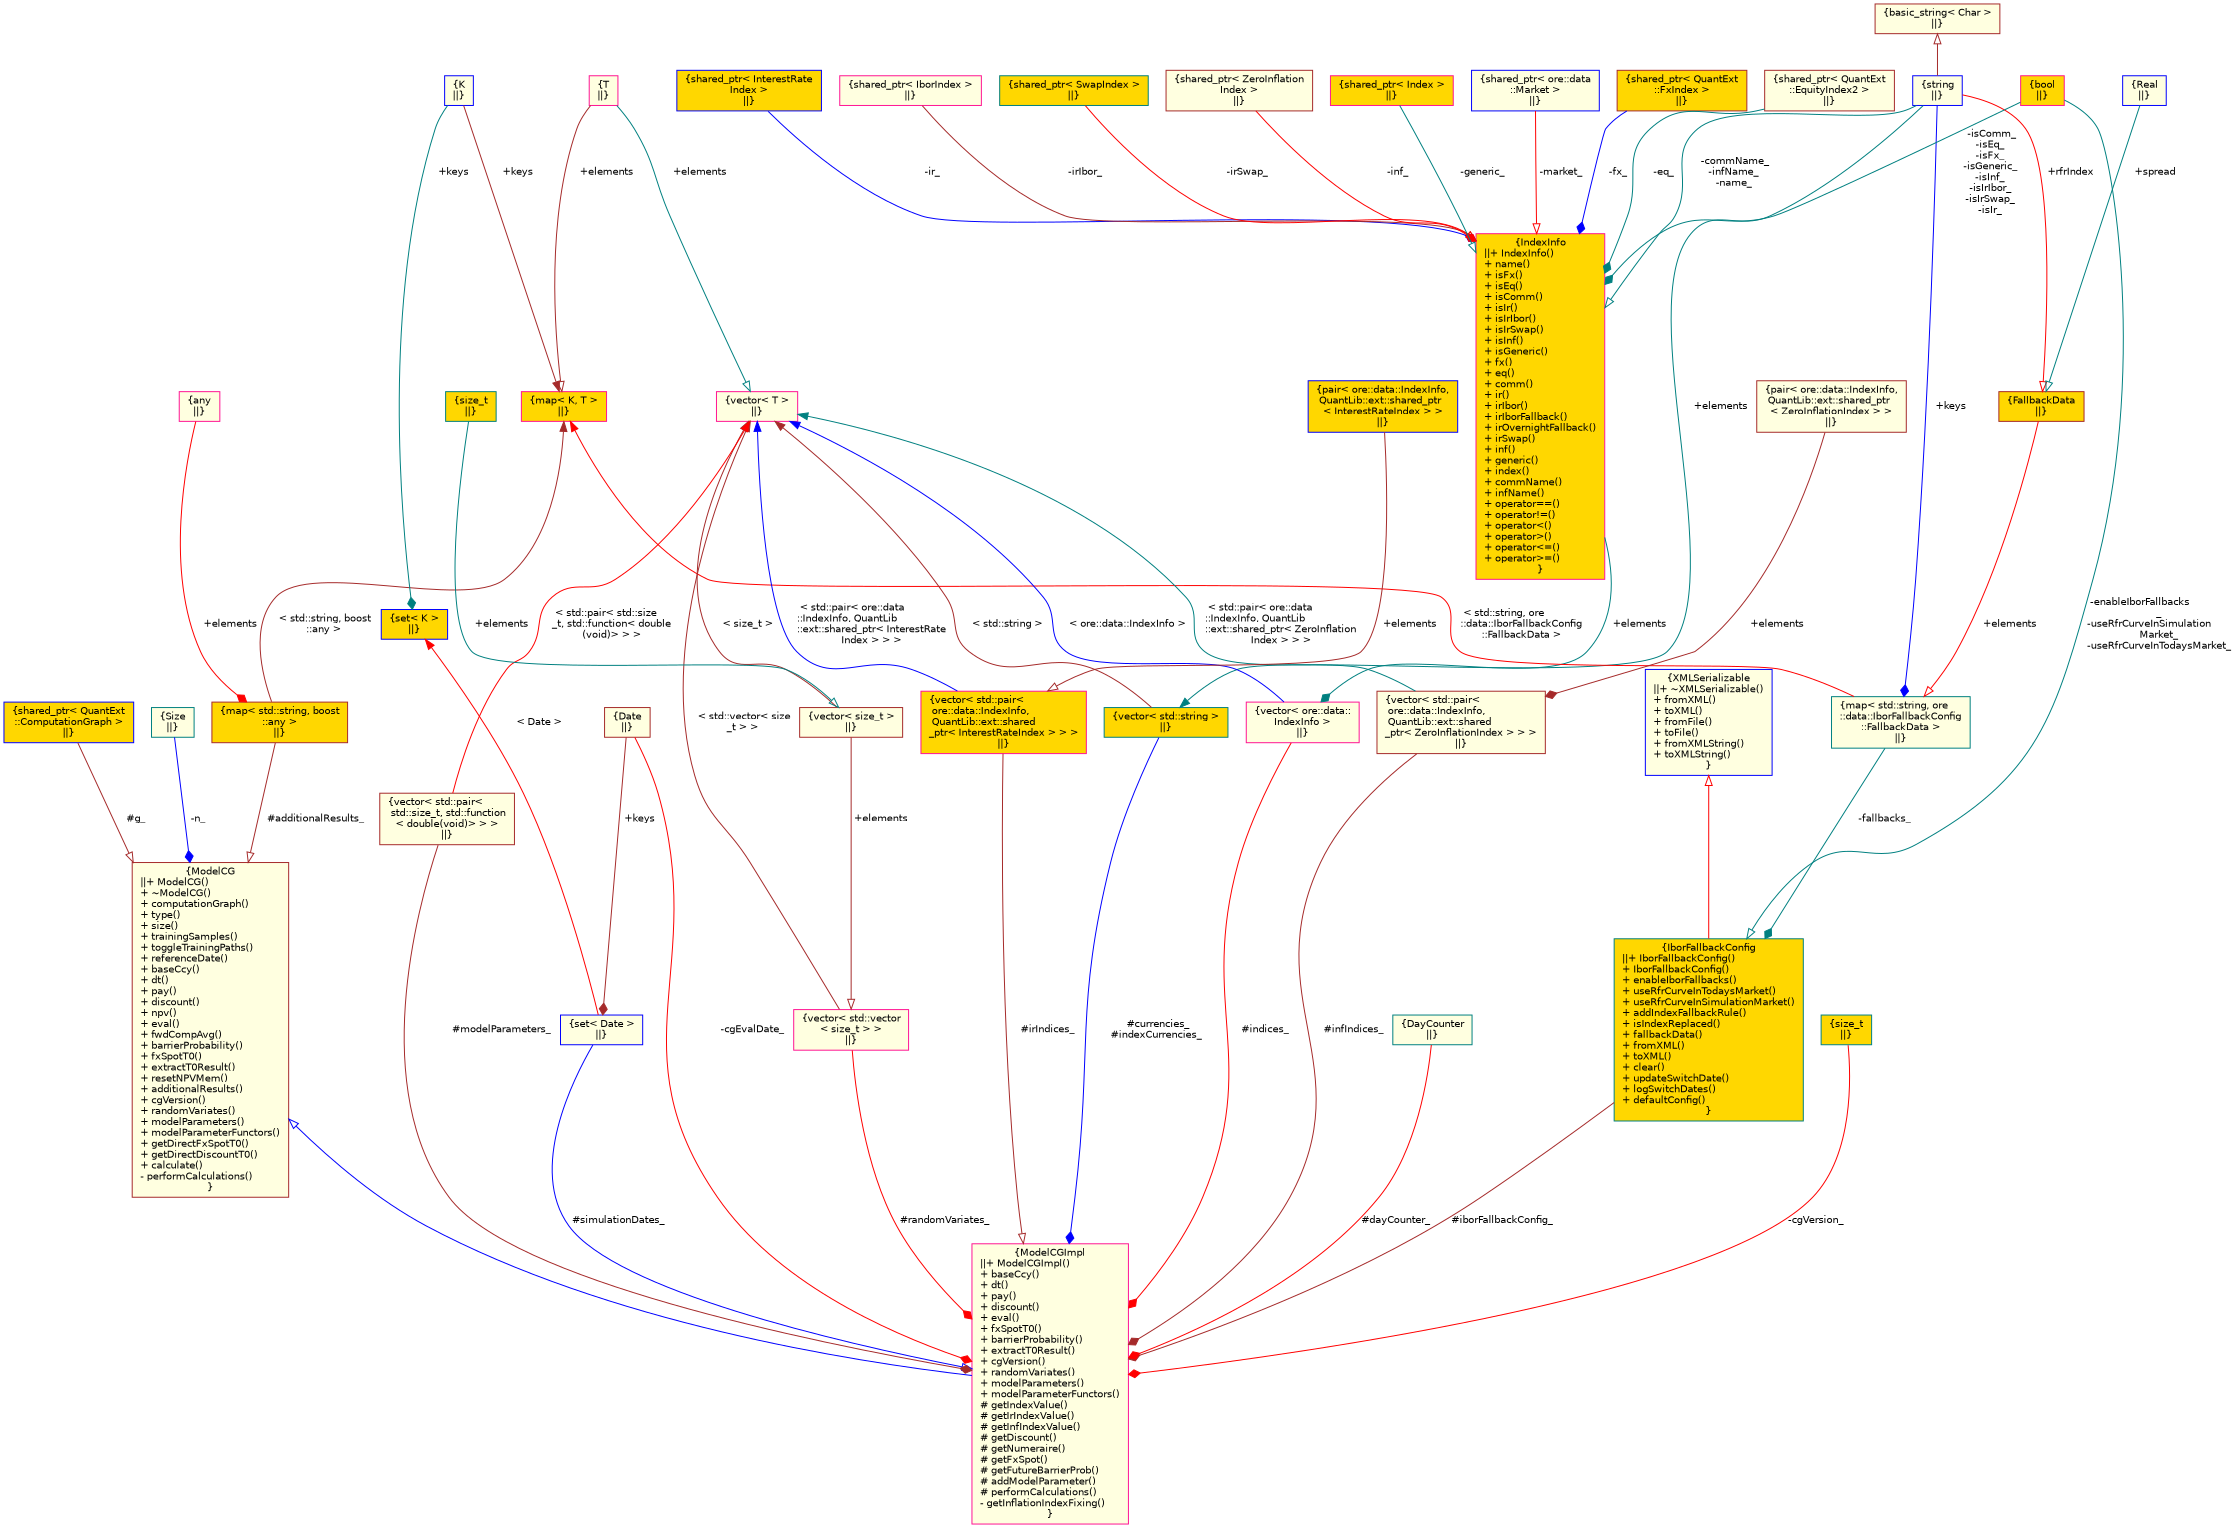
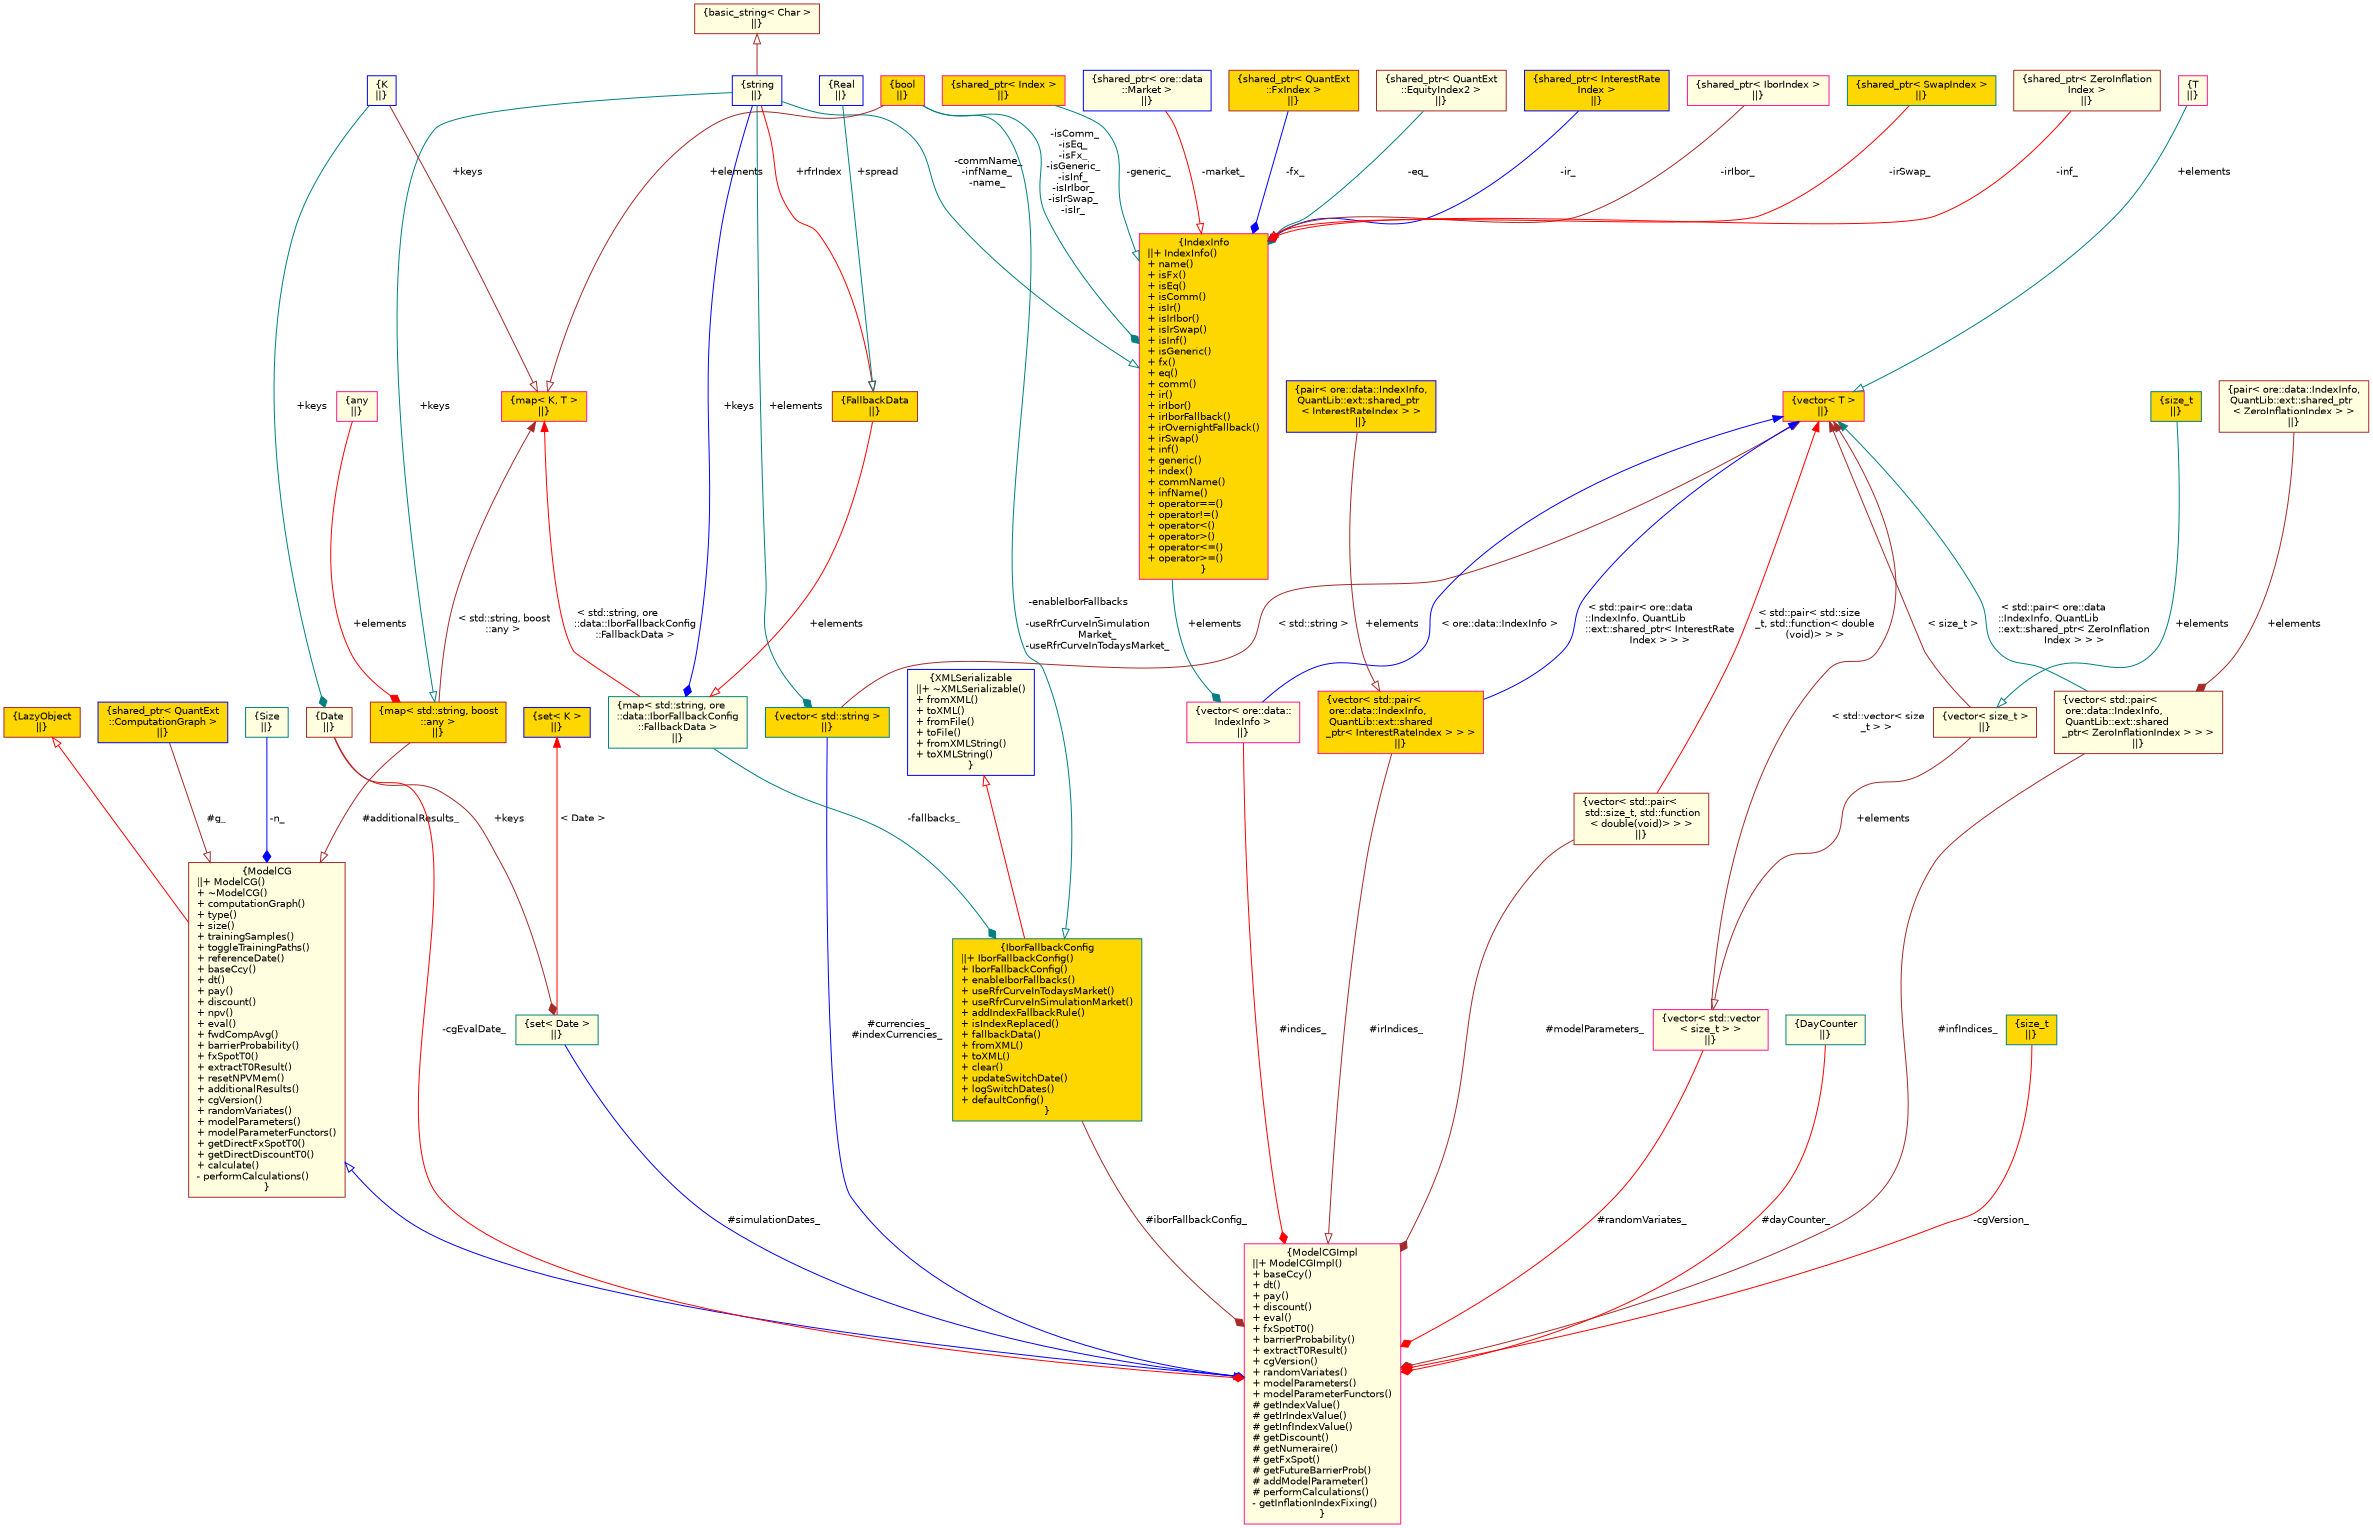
(556, 241) -> (661, 168)
(510, 244) -> (464, 243)
none -> (400, 258)
(401, 348) -> (275, 391)
(757, 407) -> (1824, 407)
(1690, 552) -> (761, 408)
none -> (42, 722)
(602, 1030) -> (557, 1030)
